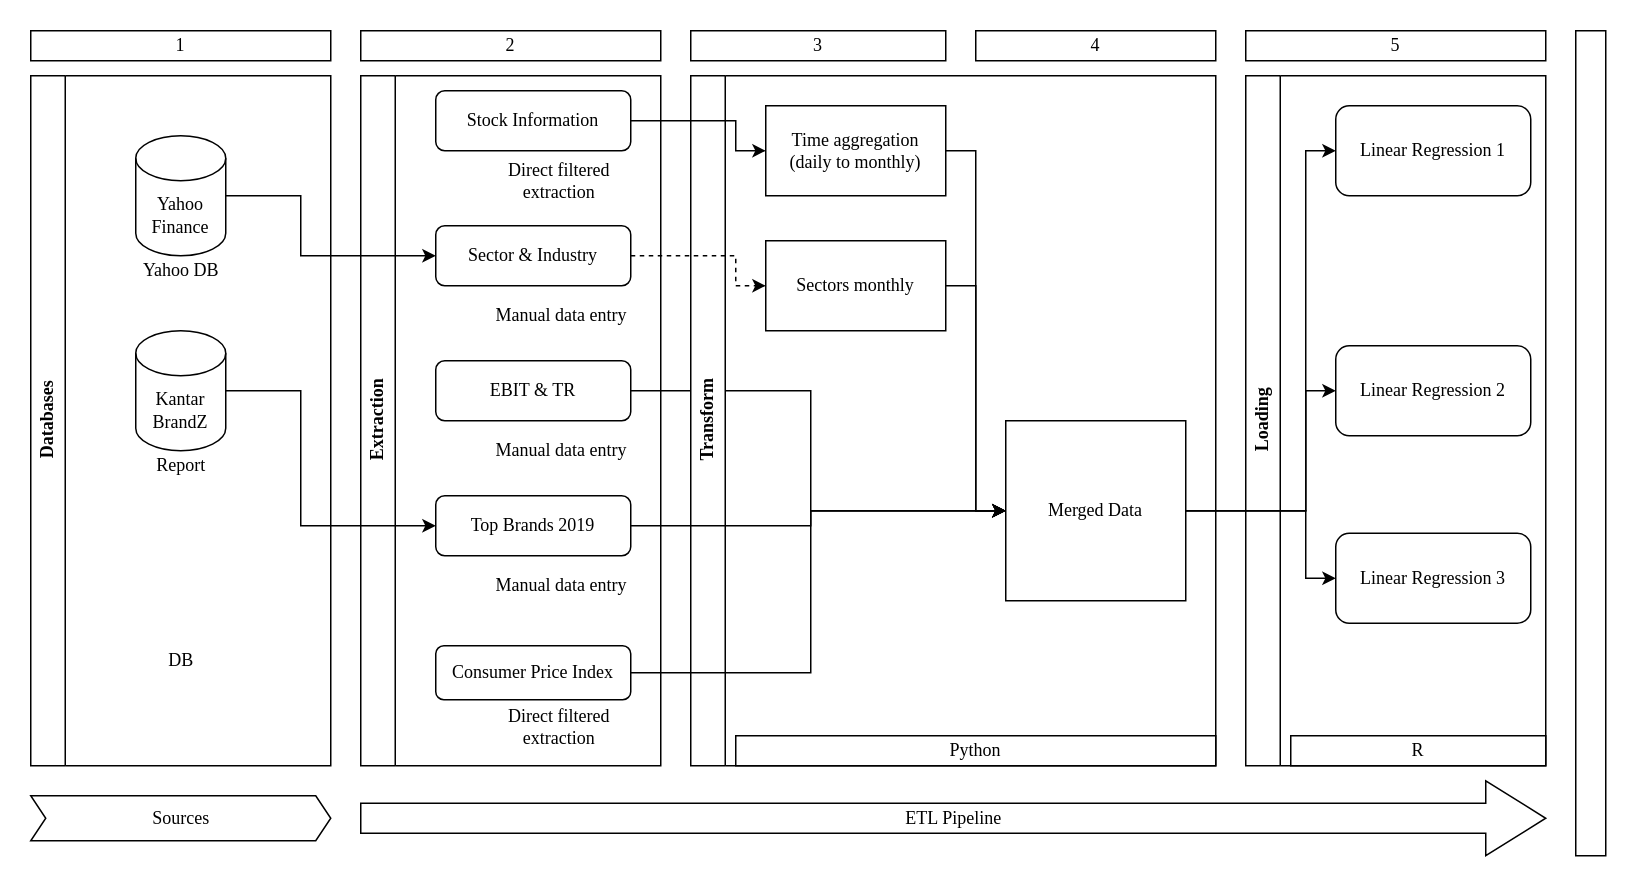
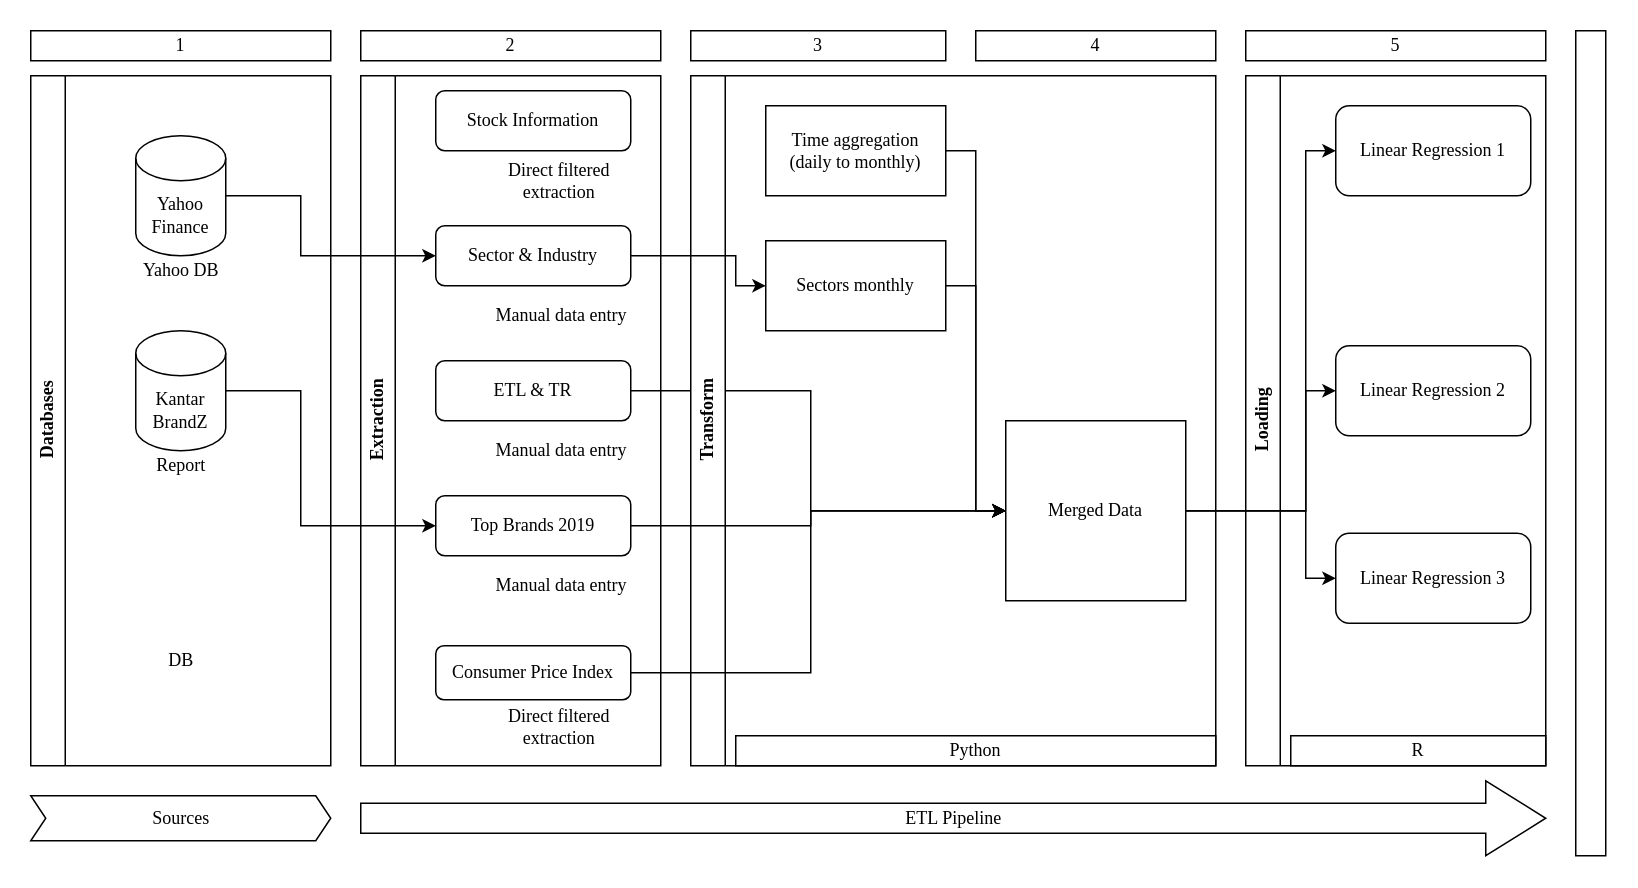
(708, 121) -> none
(709, 256) -> (709, 256)
(533, 391) -> (533, 391)
